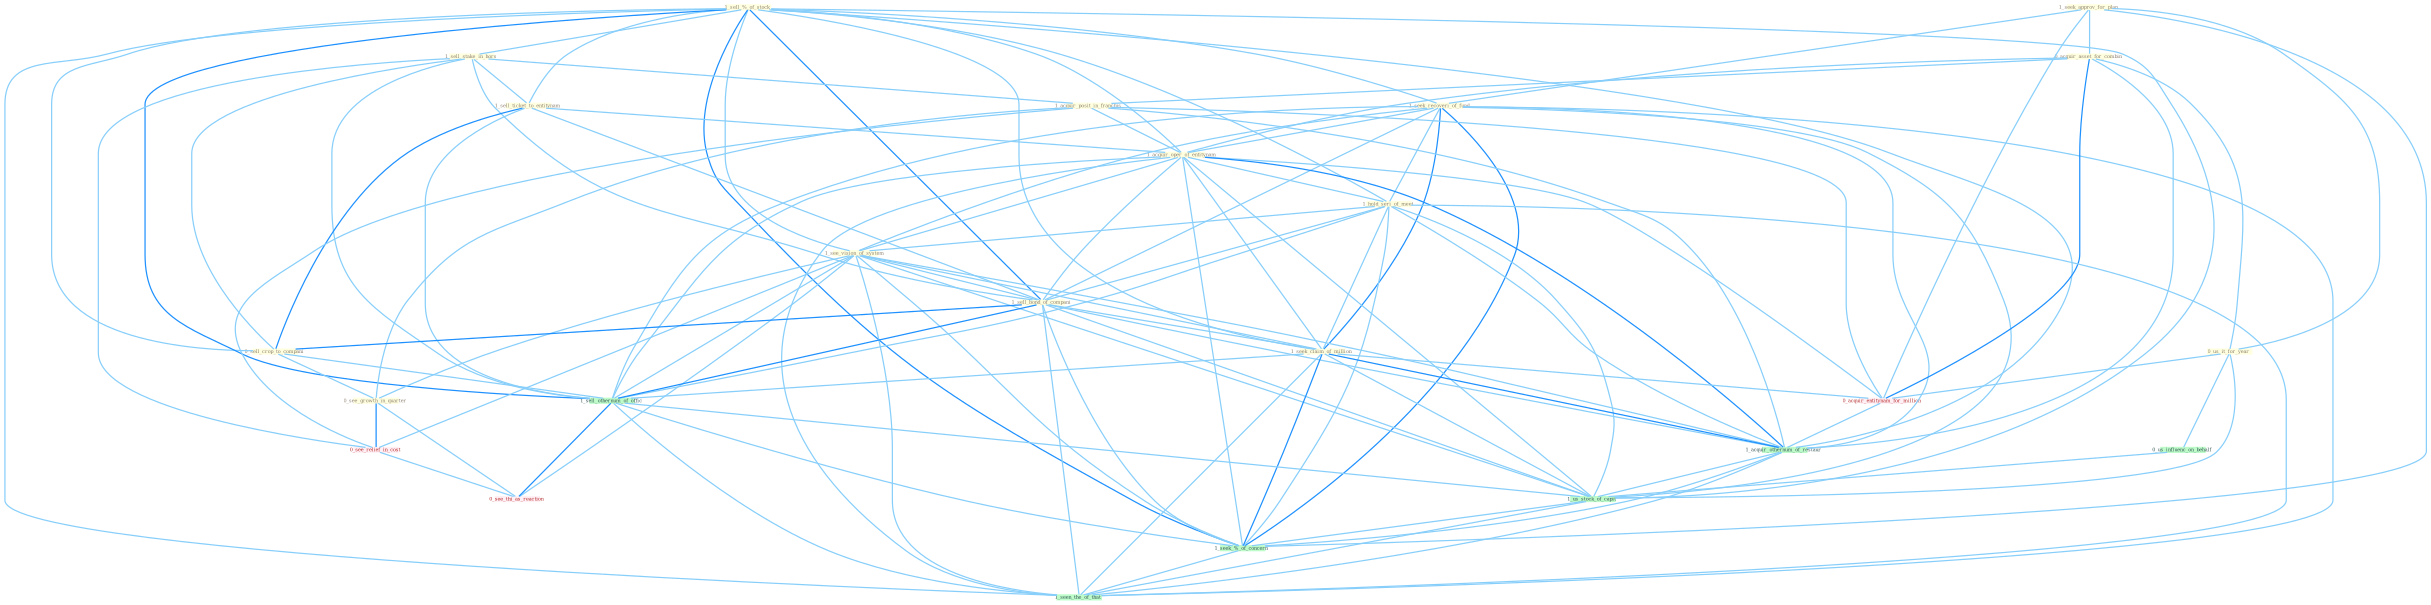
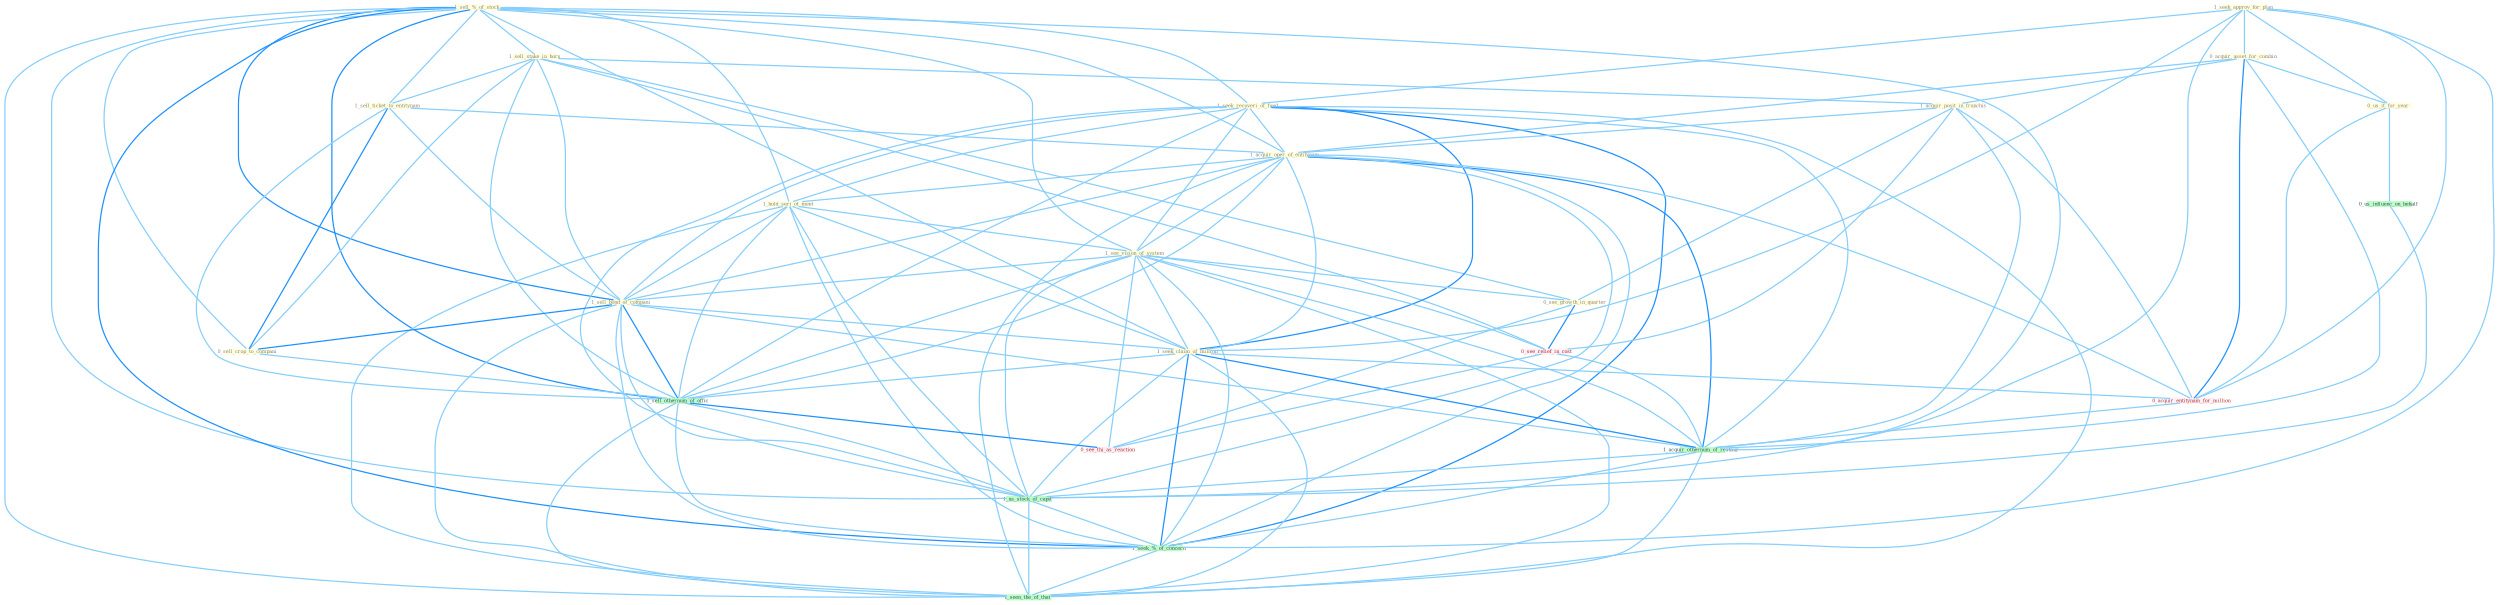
none -> (1750, 257)
(1578, 340) -> (1649, 382)
(350, 387) -> (1005, 164)
(1969, 489) -> (1742, 457)
